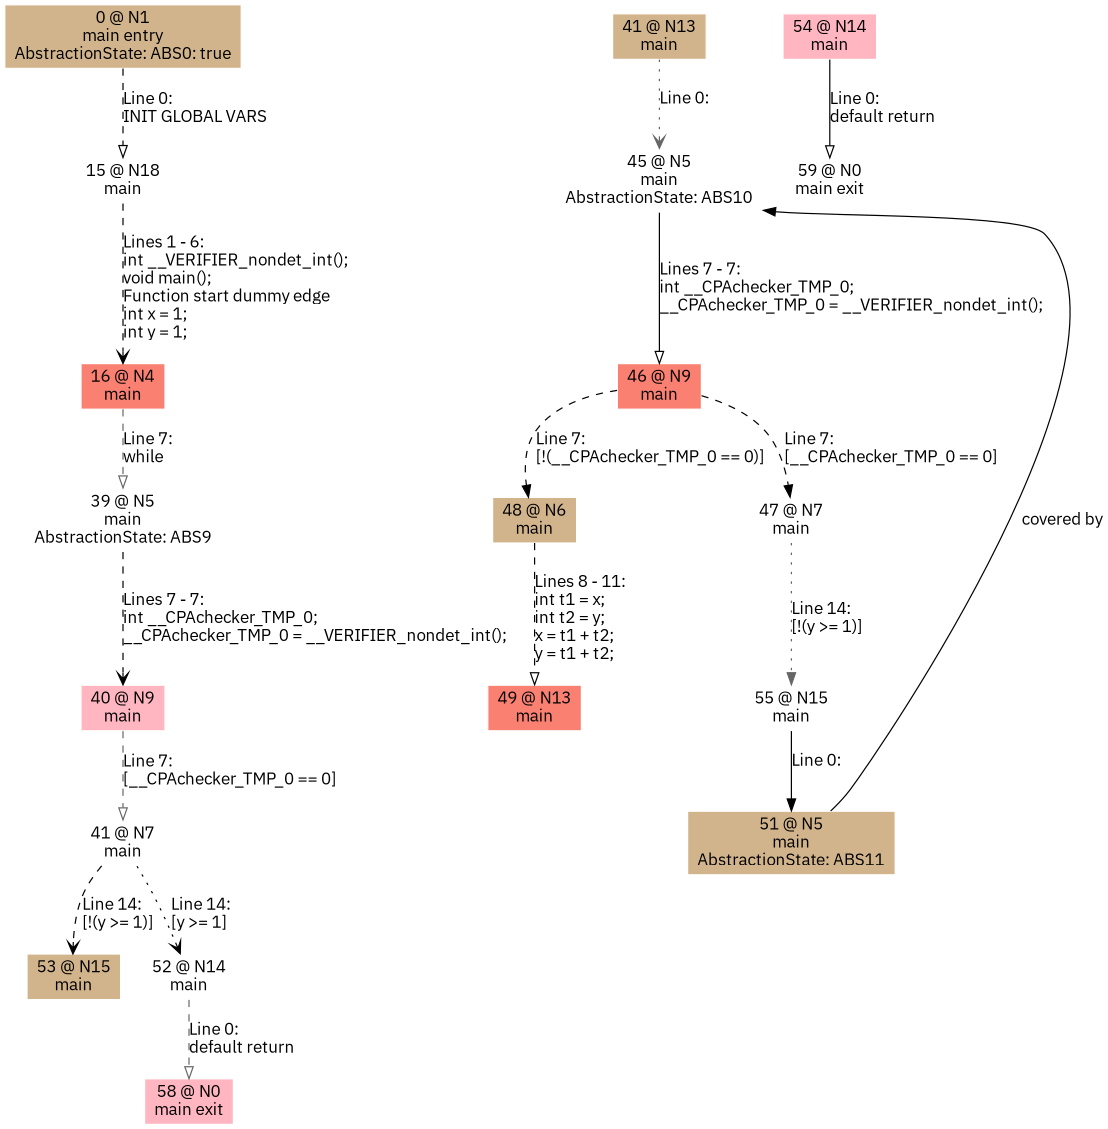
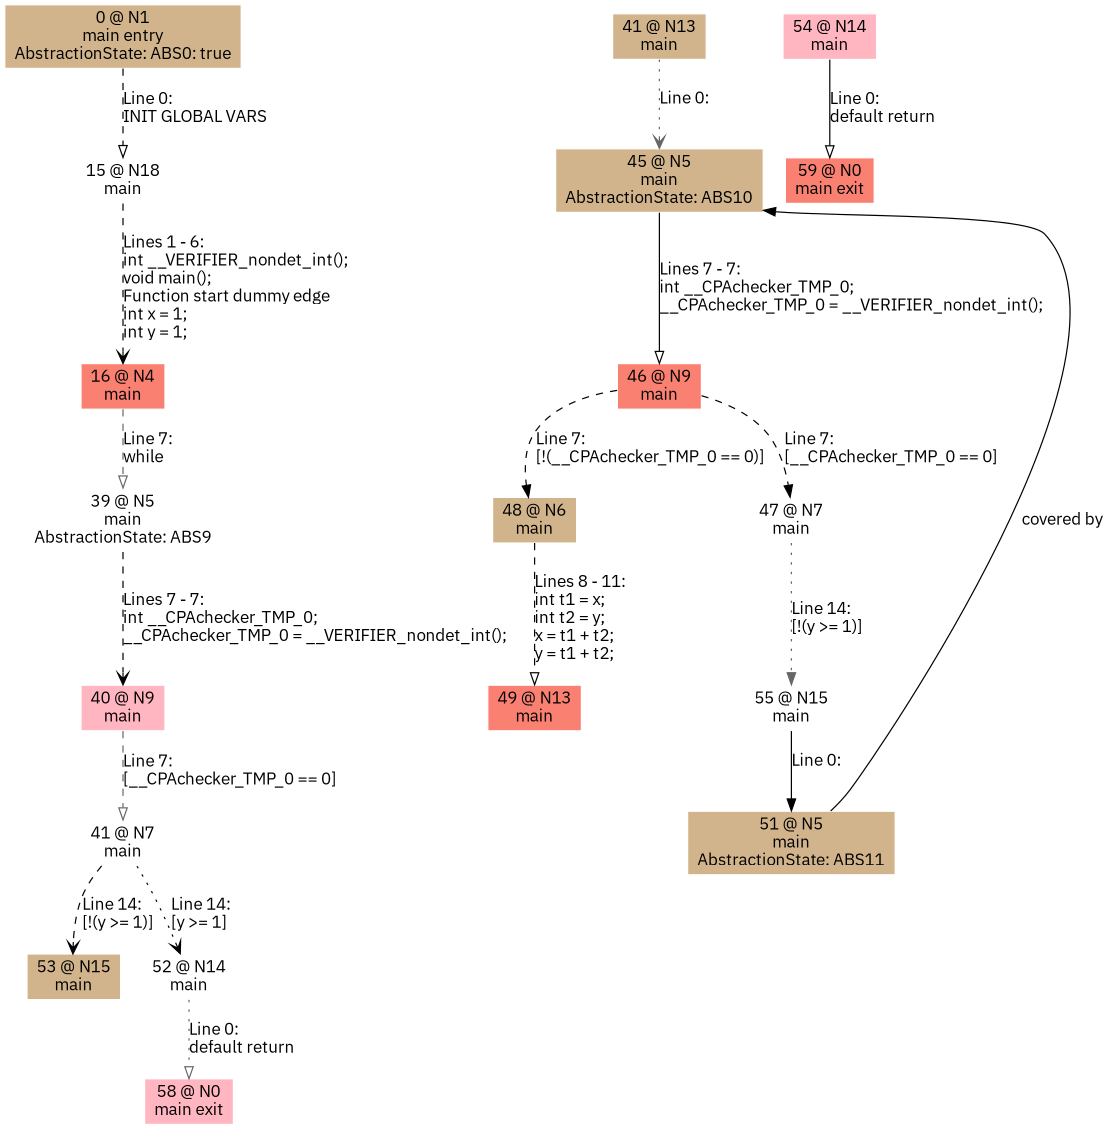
(659, 181) -> (659, 181)
(830, 181) -> (830, 181)
(189, 1033) -> (189, 1033)
